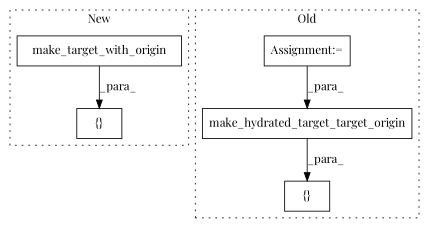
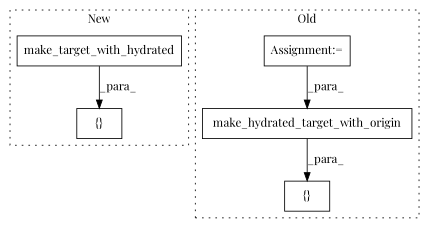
(99, 51) -> (99, 51)
(307, 124) -> (307, 124)
